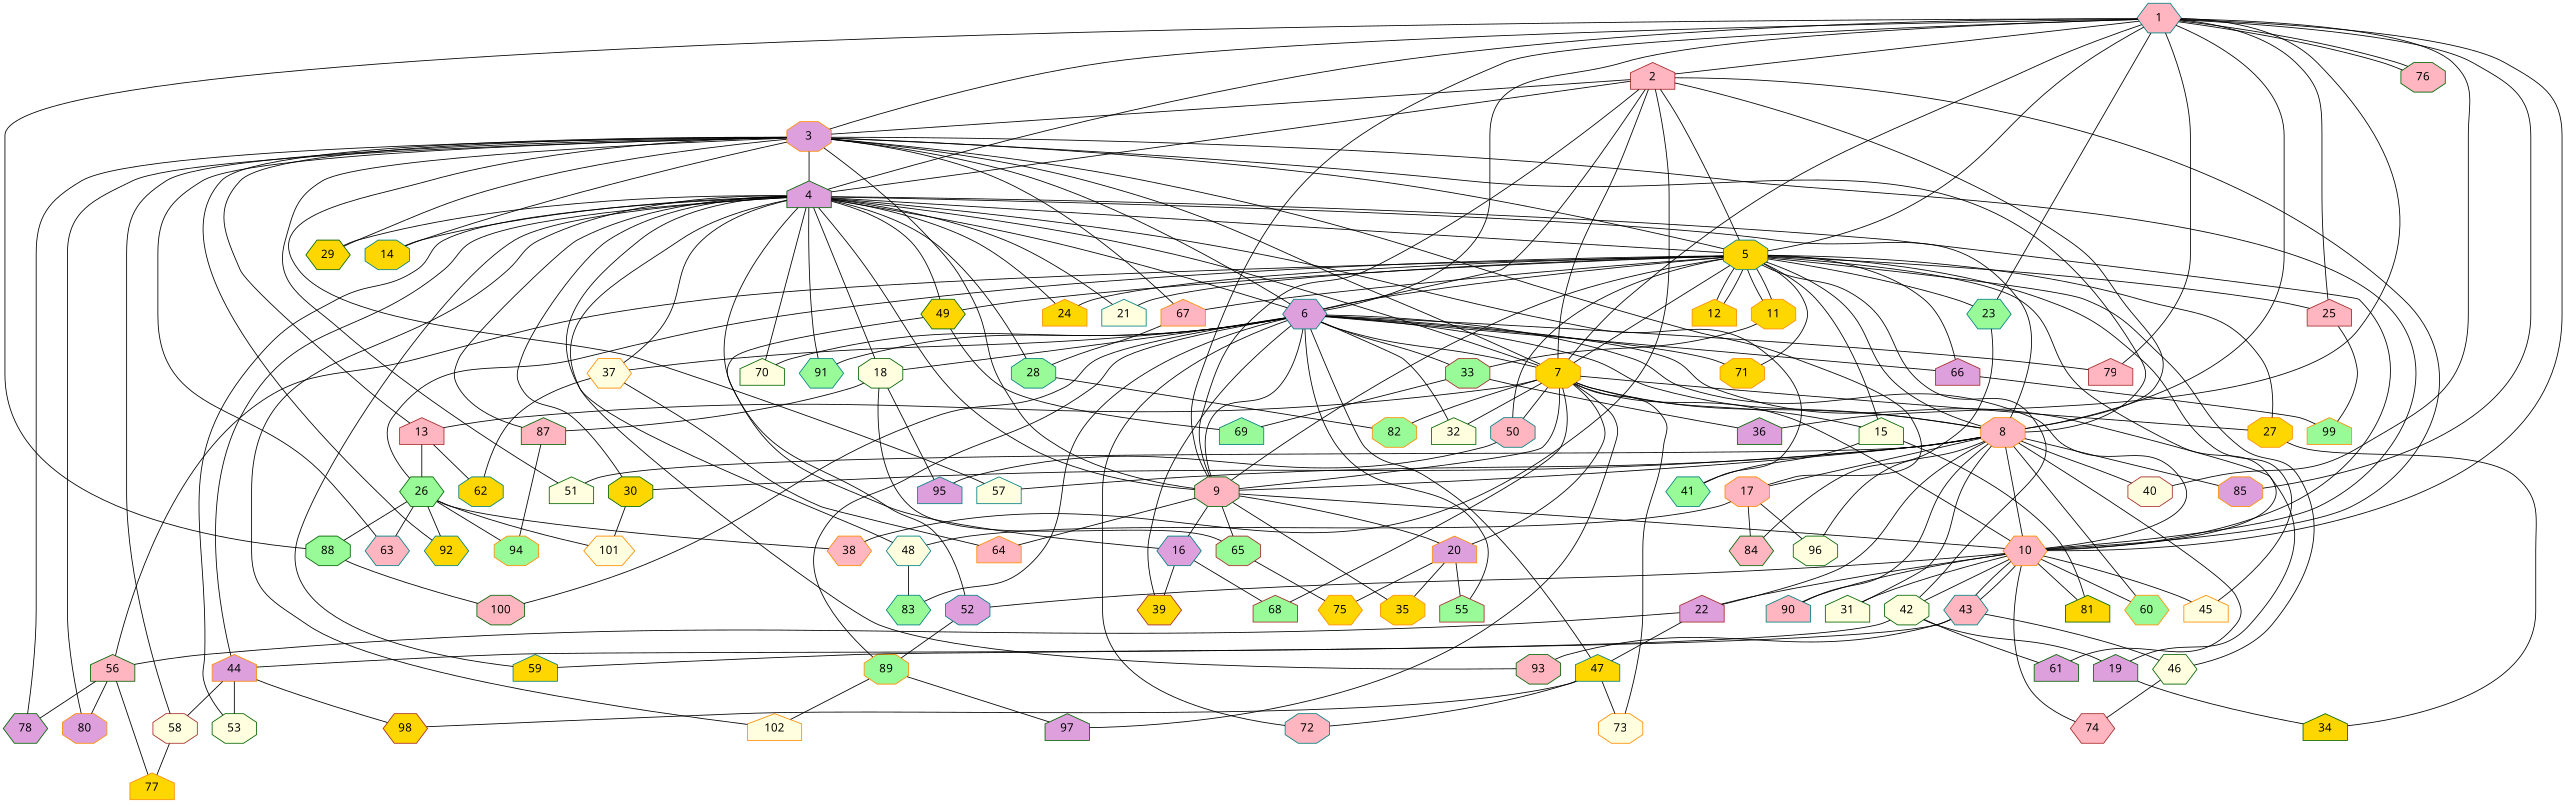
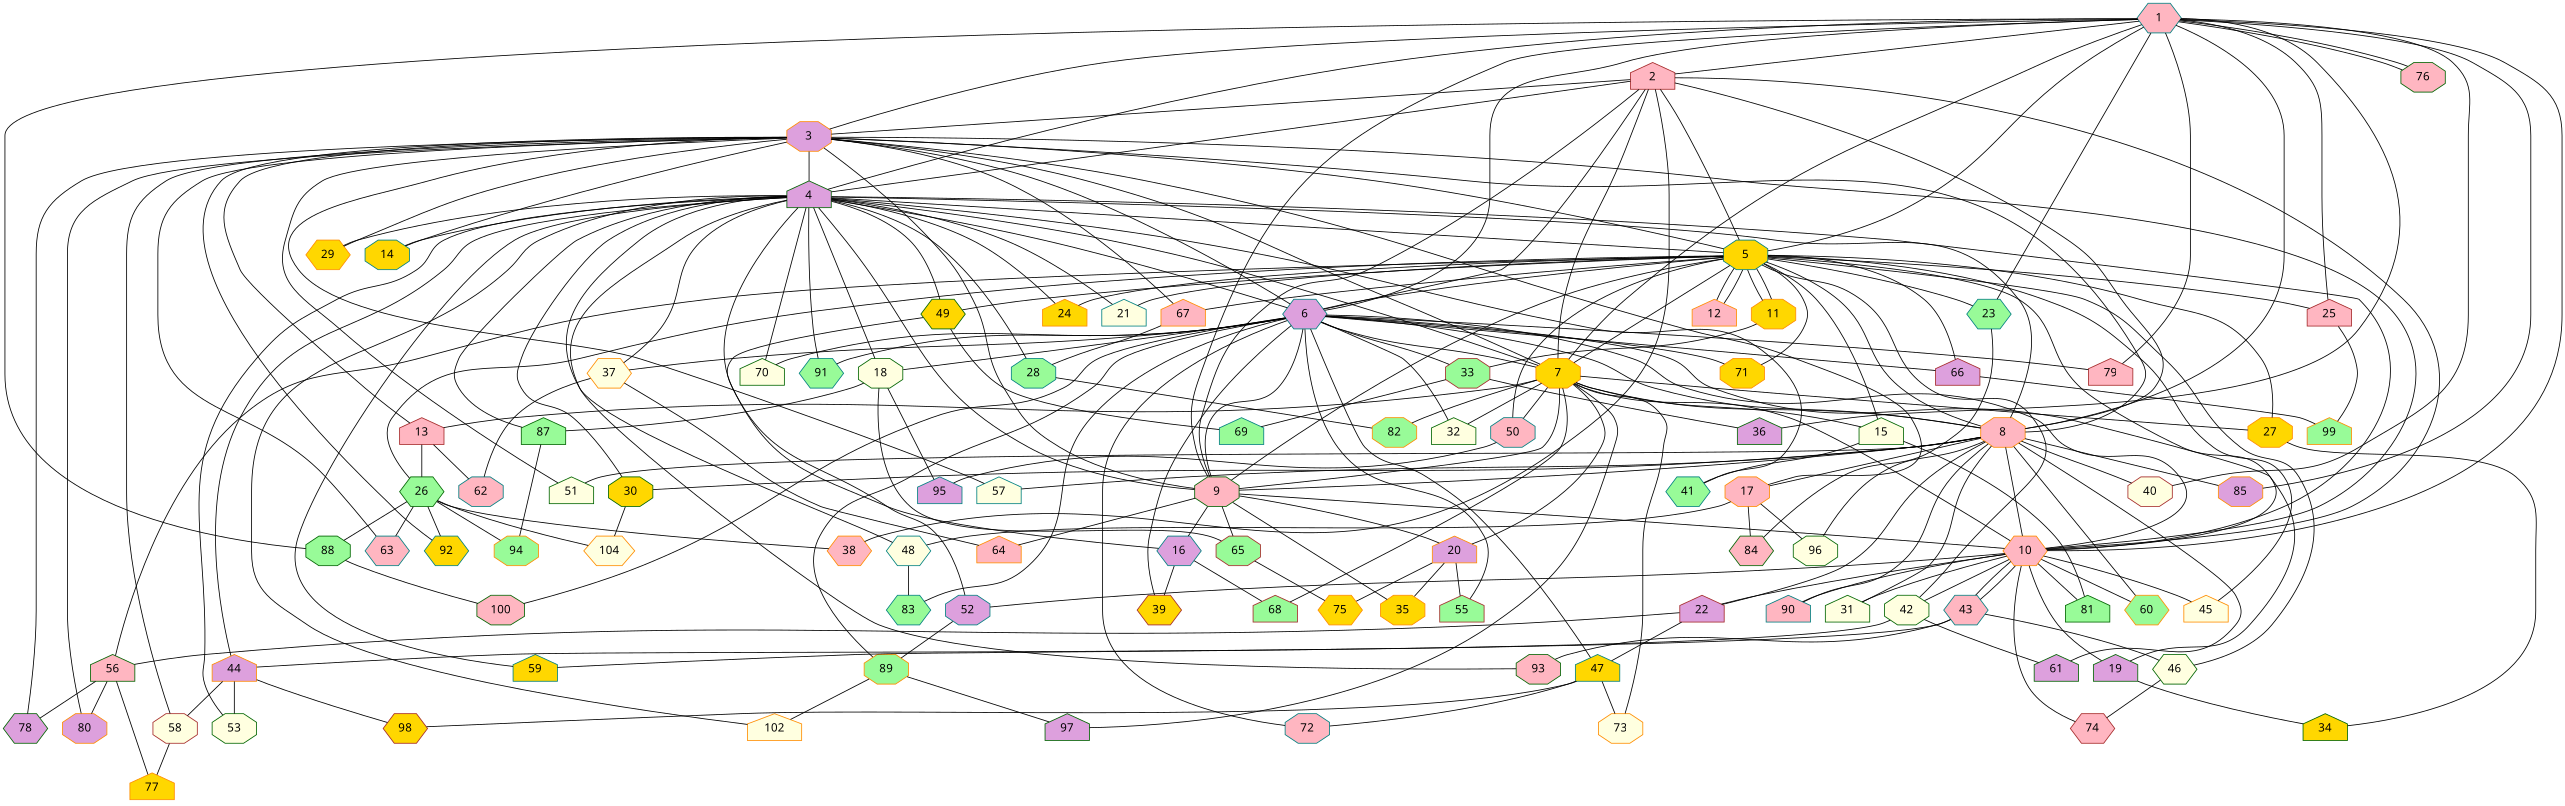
(328, 255) -> (328, 255)
(1714, 314) -> (1714, 314)
(543, 432) -> (543, 432)
(481, 492) -> (481, 492)
(609, 551) -> (609, 551)
(2088, 610) -> (2088, 610)
(2008, 639) -> (2055, 621)
